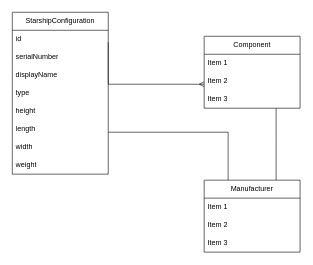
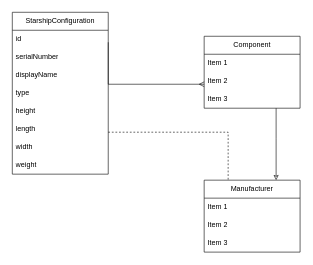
(192, 132) -> (192, 132)
(276, 176) -> (276, 174)
